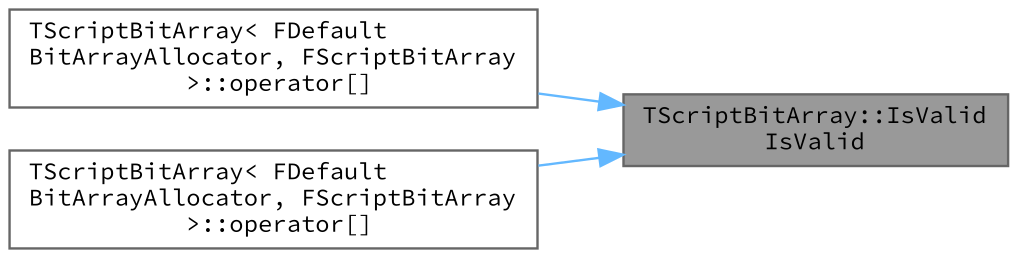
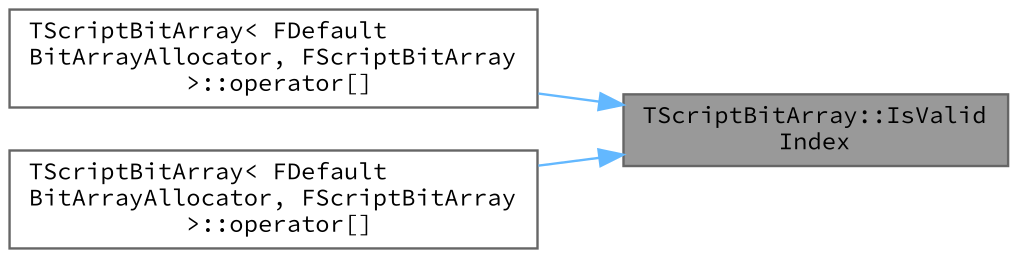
(816, 130) -> (816, 130)
